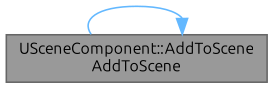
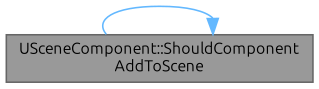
(137, 58) -> (160, 58)
